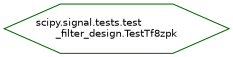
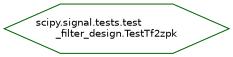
(117, 29) -> (117, 29)
